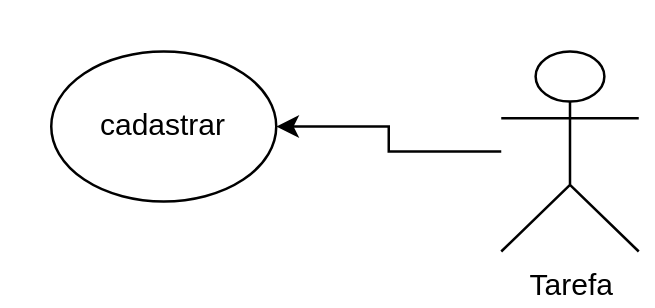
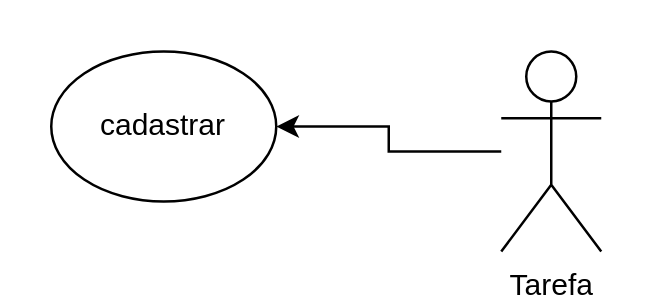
(570, 151) -> (551, 151)
